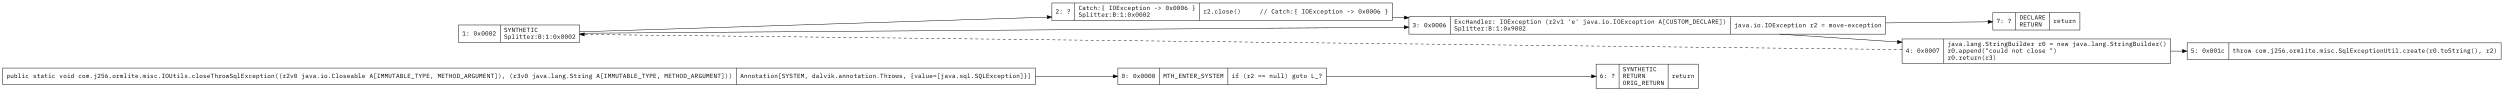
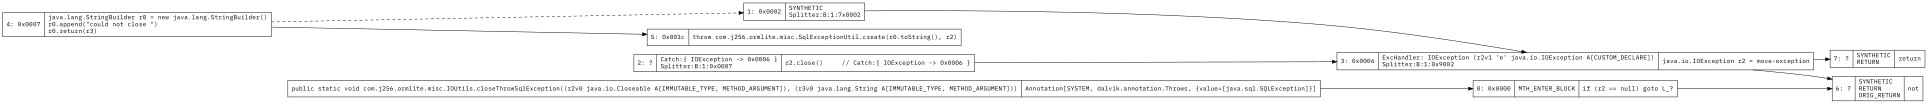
(1114, 15) -> (696, 66)
(2033, 18) -> (1874, 55)
(813, 24) -> none
(540, 37) -> (825, 15)
(1838, 38) -> (1790, 74)
(1194, 76) -> (1547, 88)
(1683, 76) -> (1914, 88)
